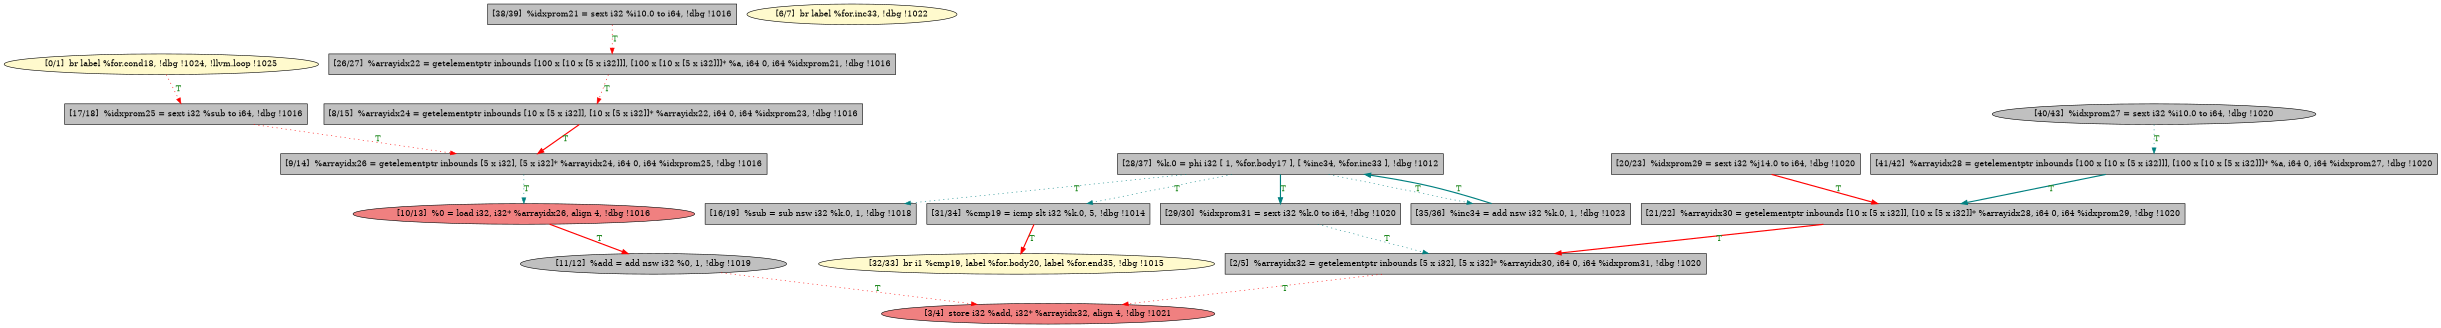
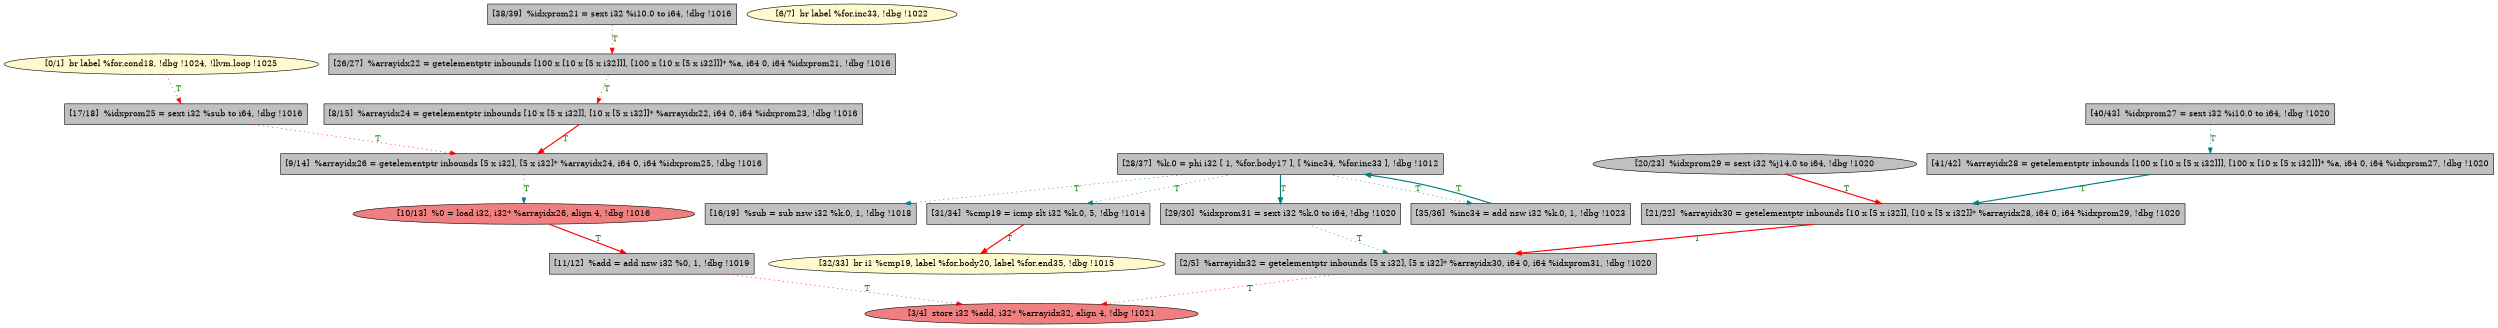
(2154, 114) -> (2210, 114)
(1736, 164) -> (1755, 164)
(654, 264) -> (652, 264)
